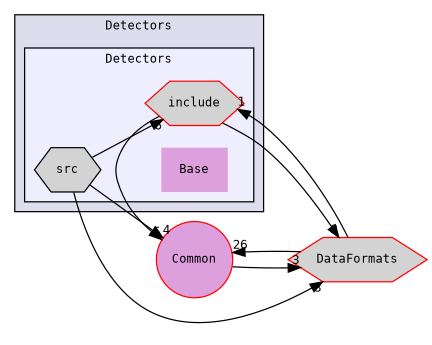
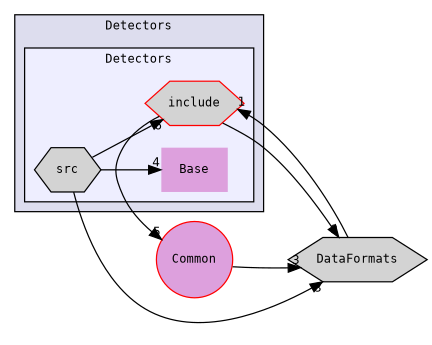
(121, 208) -> (125, 170)
(273, 251) -> none
(358, 260) -> (358, 260)
